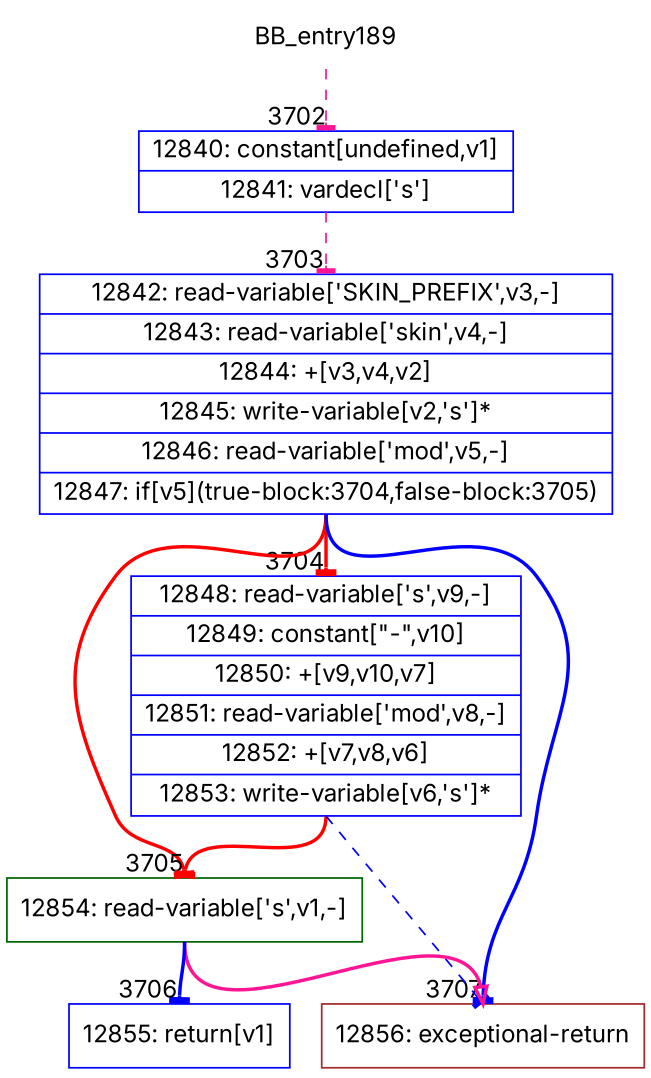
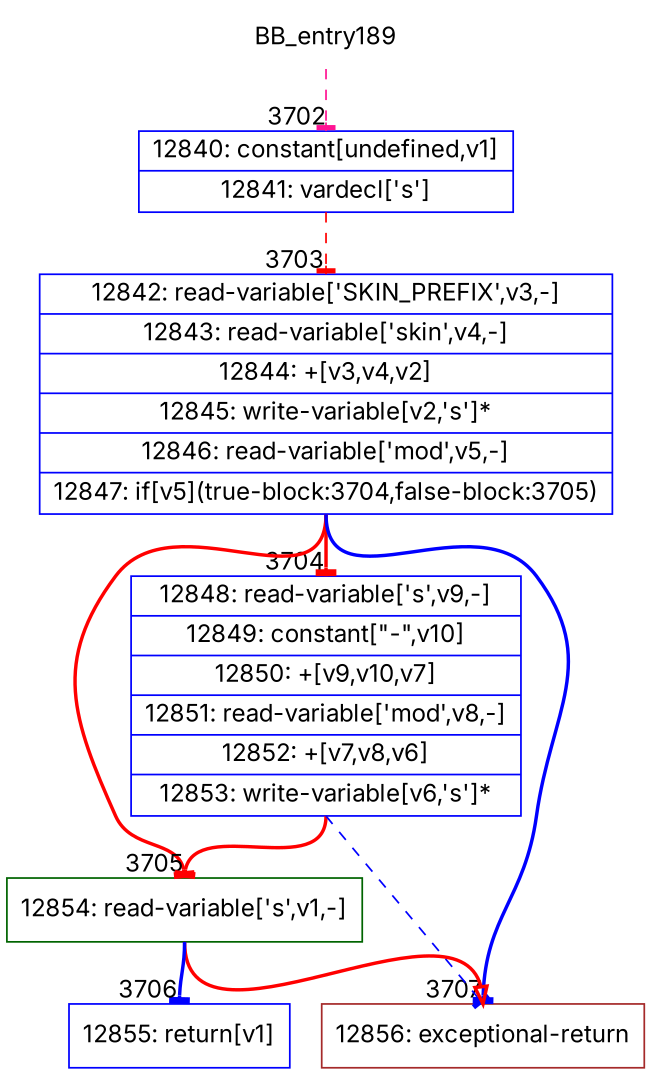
(326, 239) -> (326, 239)
(325, 975) -> (325, 975)
